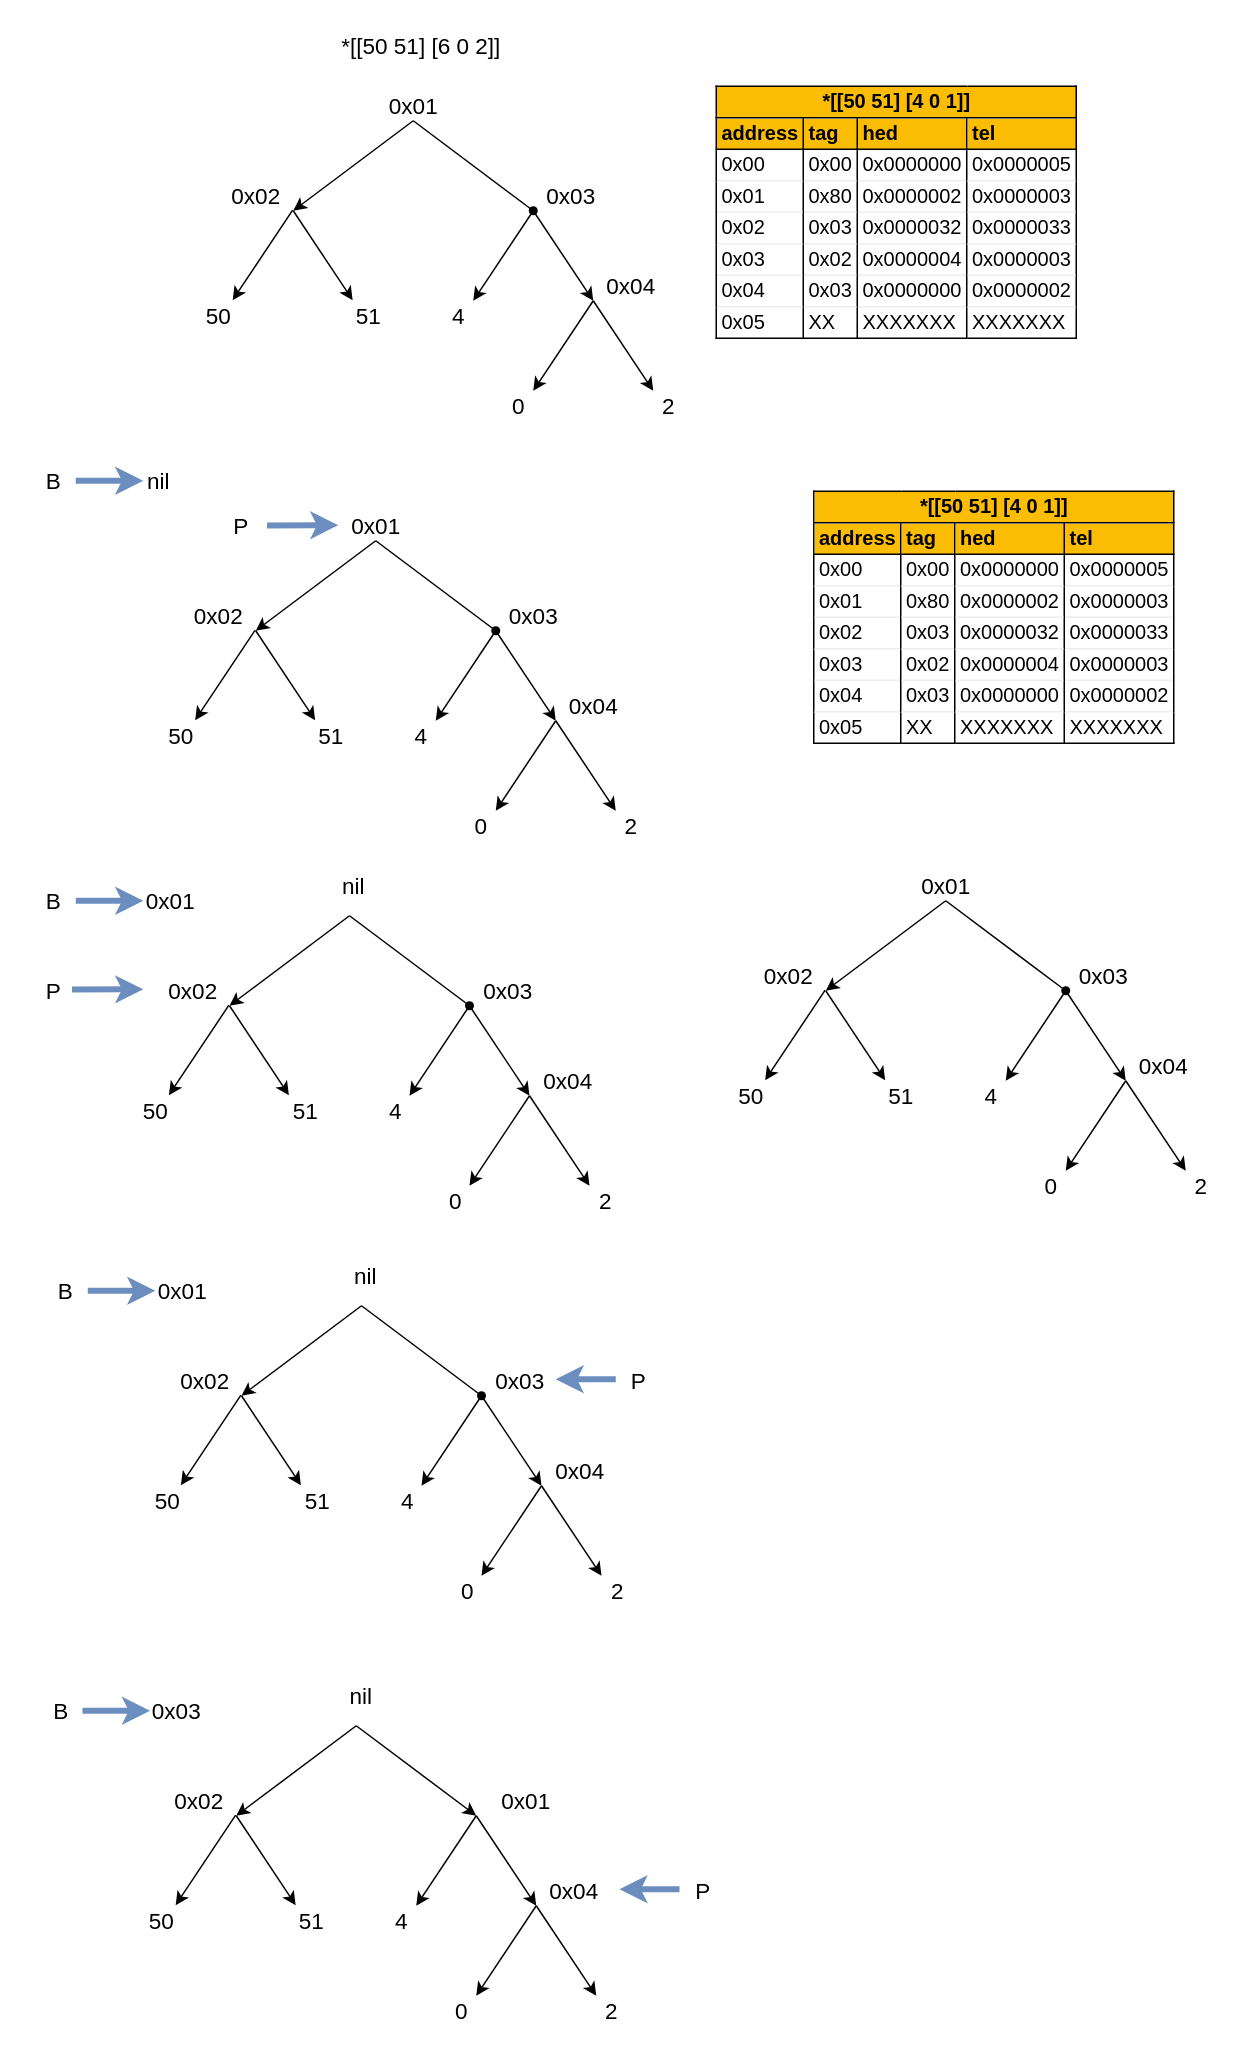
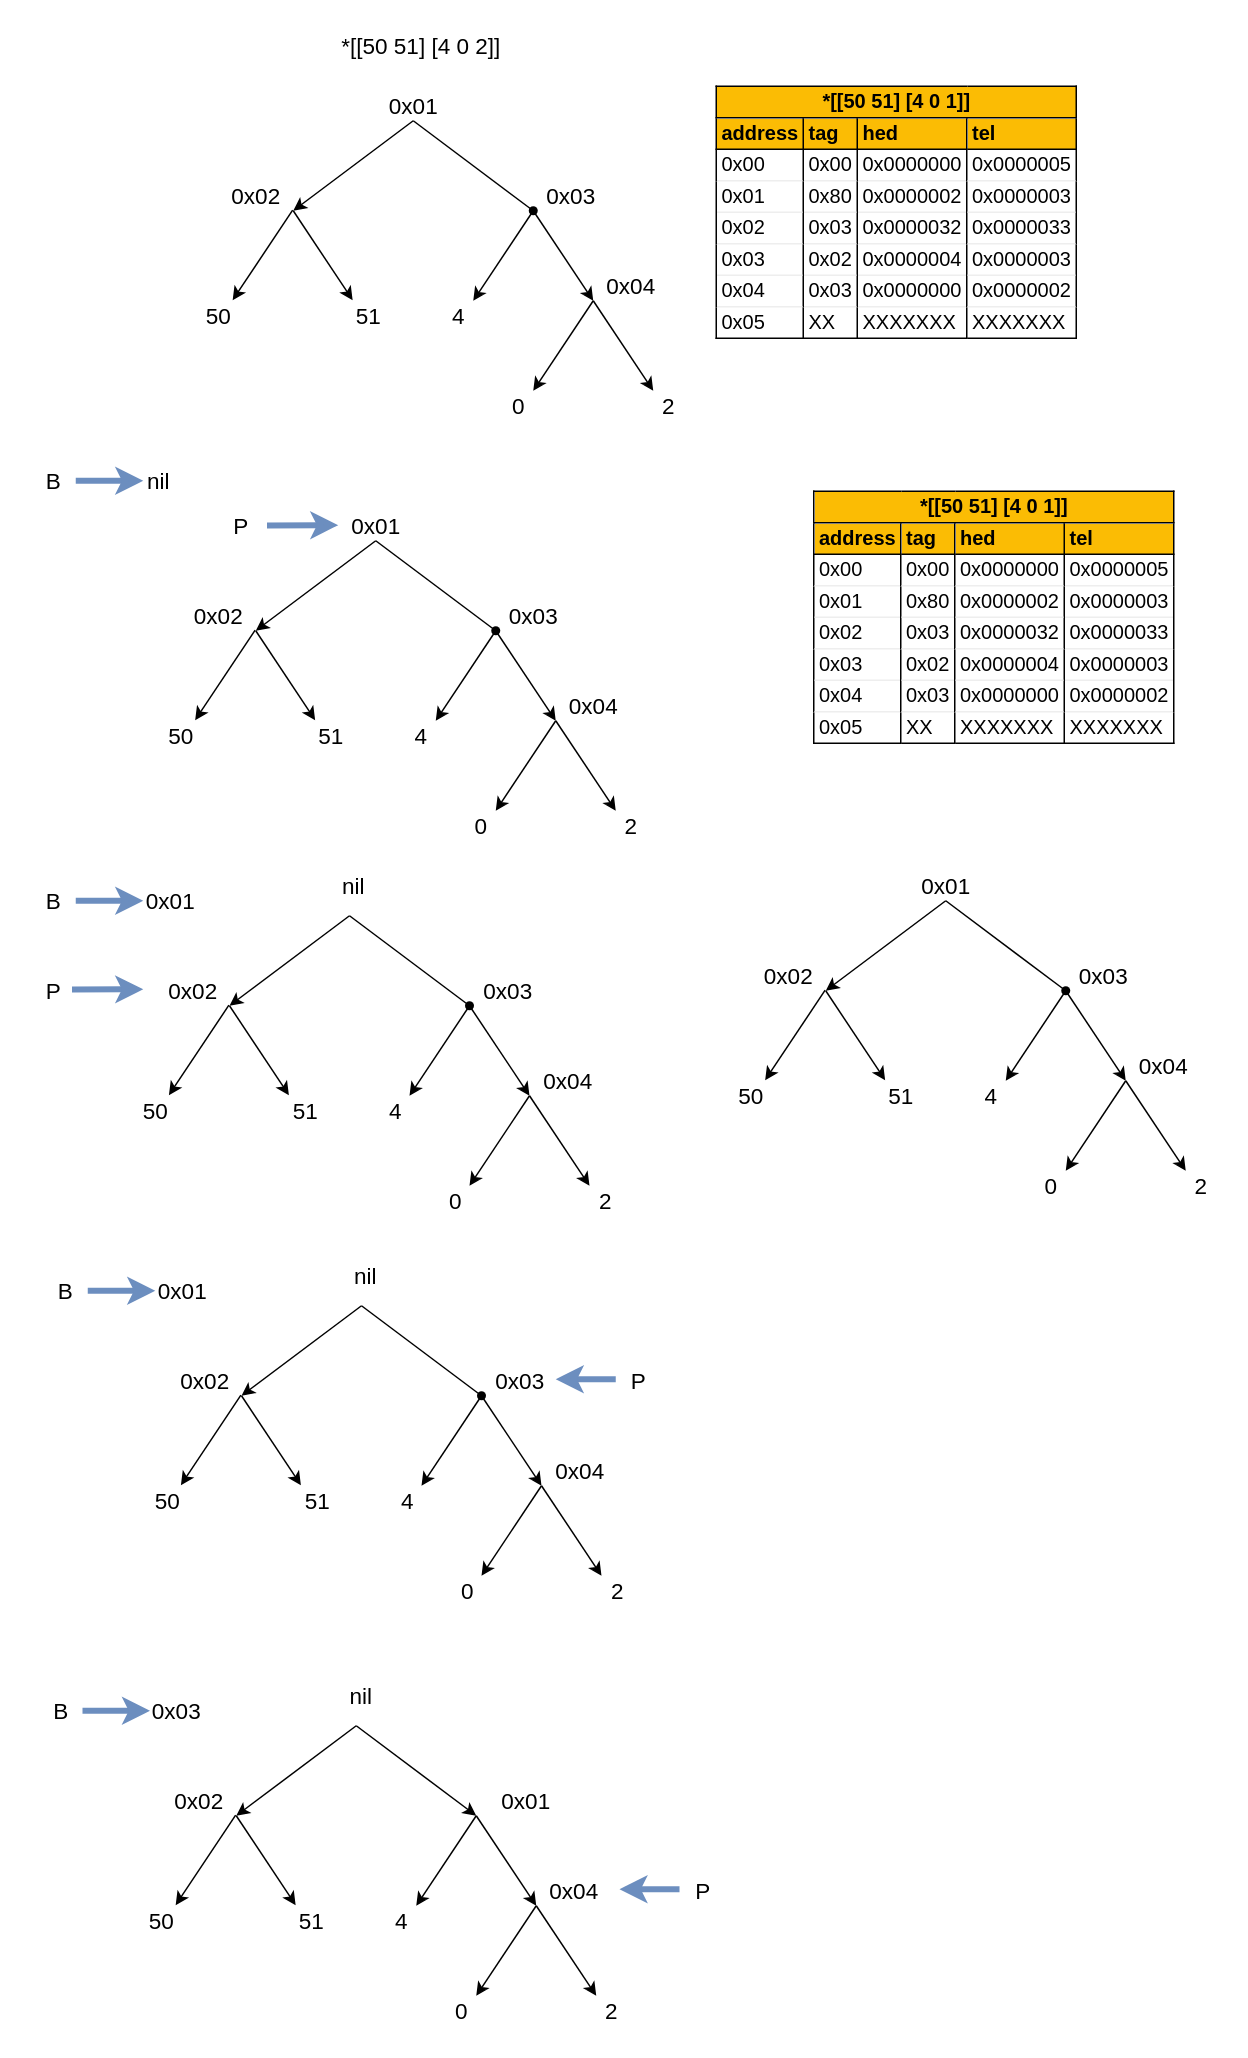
(422, 46) -> (422, 46)
